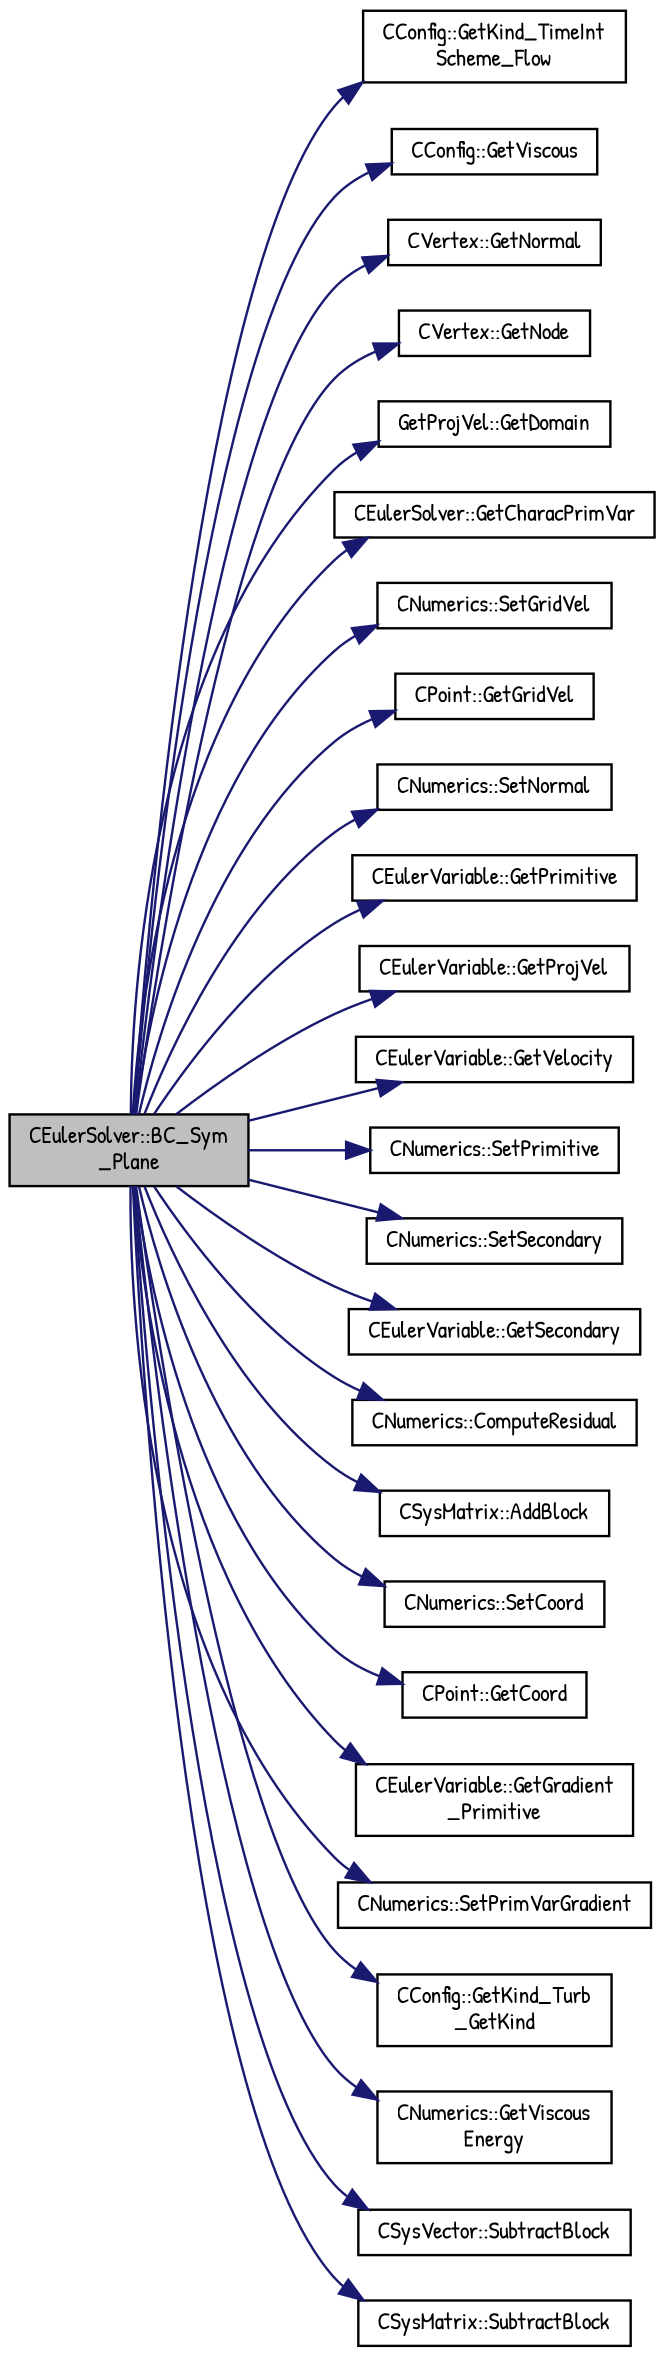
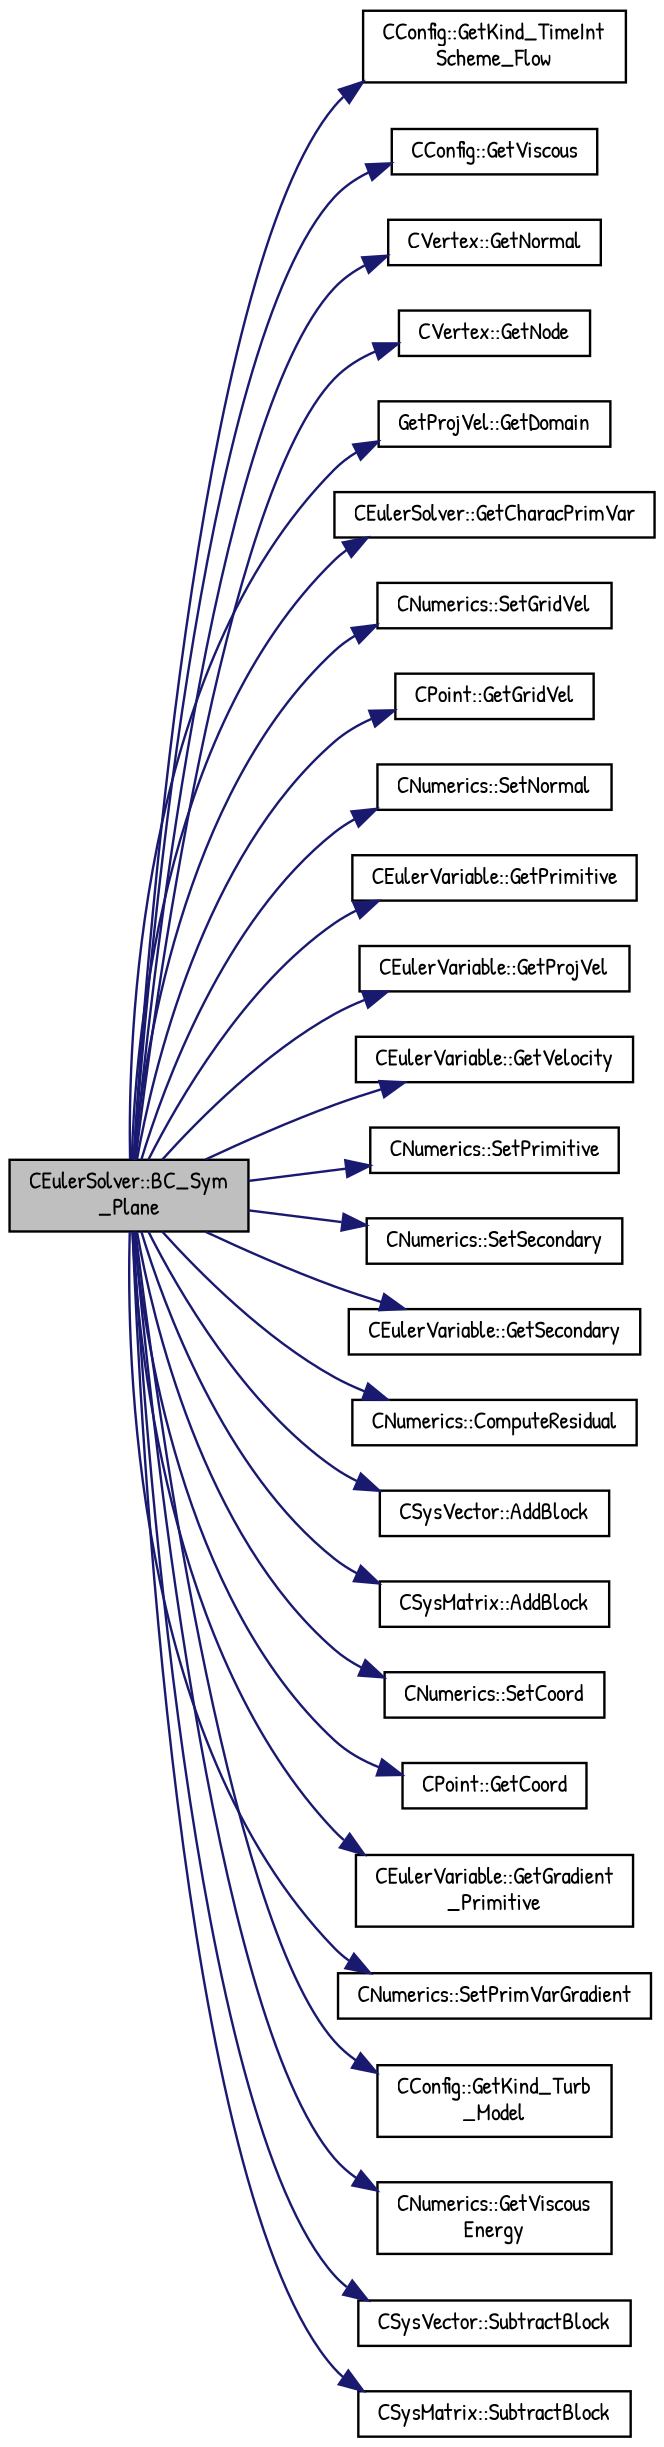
none -> (494, 1513)
(494, 2010) -> (494, 2101)
